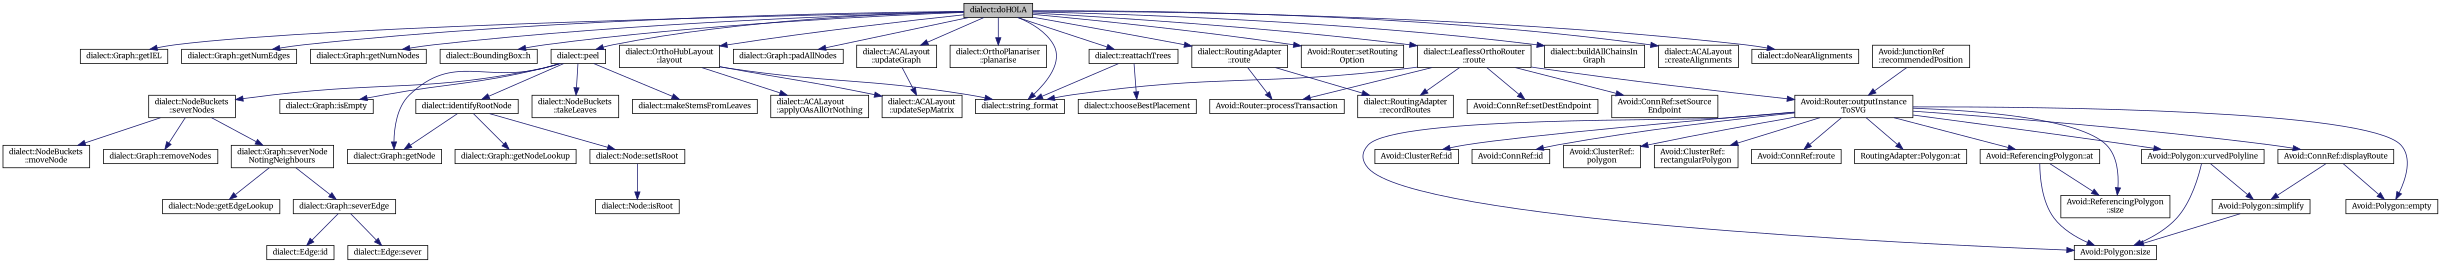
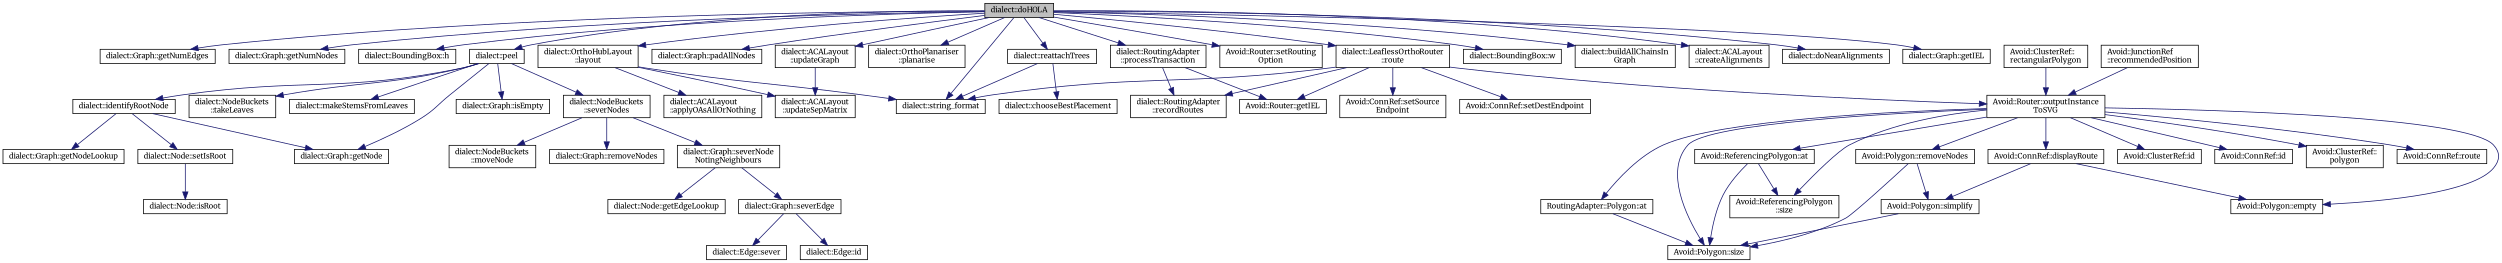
(1240, 56) -> (1158, 56)
none -> (1512, 56)
(1277, 106) -> (1283, 106)
(1779, 130) -> (2046, 78)
(2203, 157) -> (1915, 157)
none -> (1649, 228)
